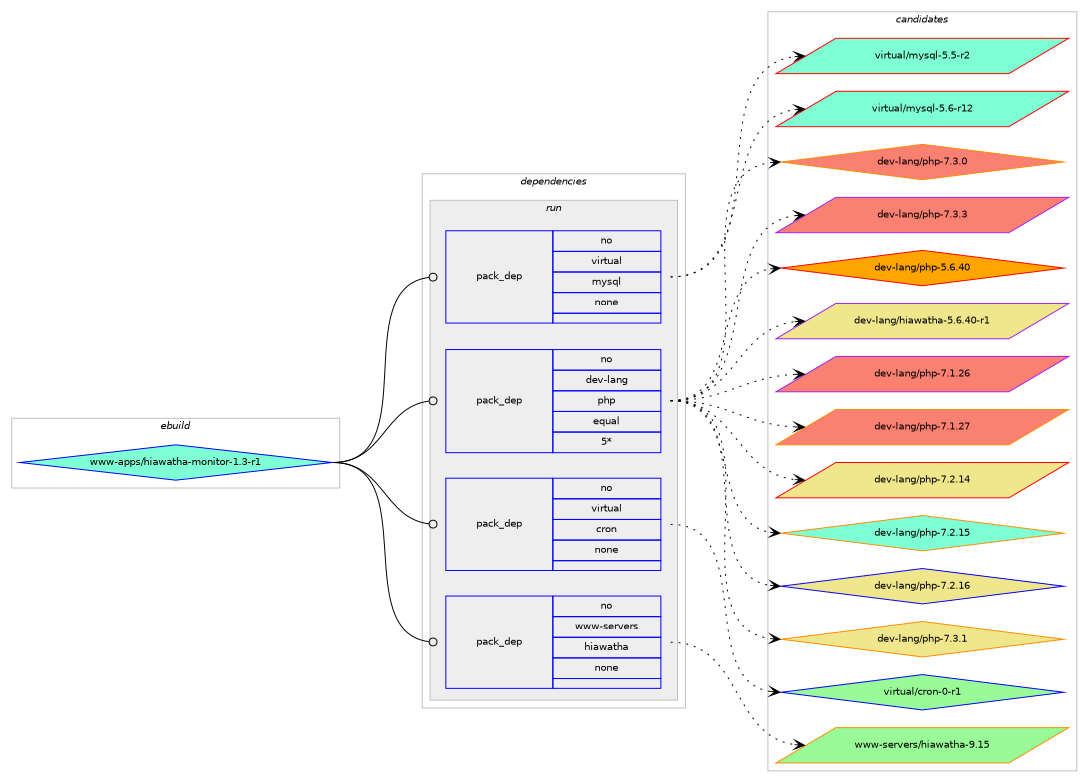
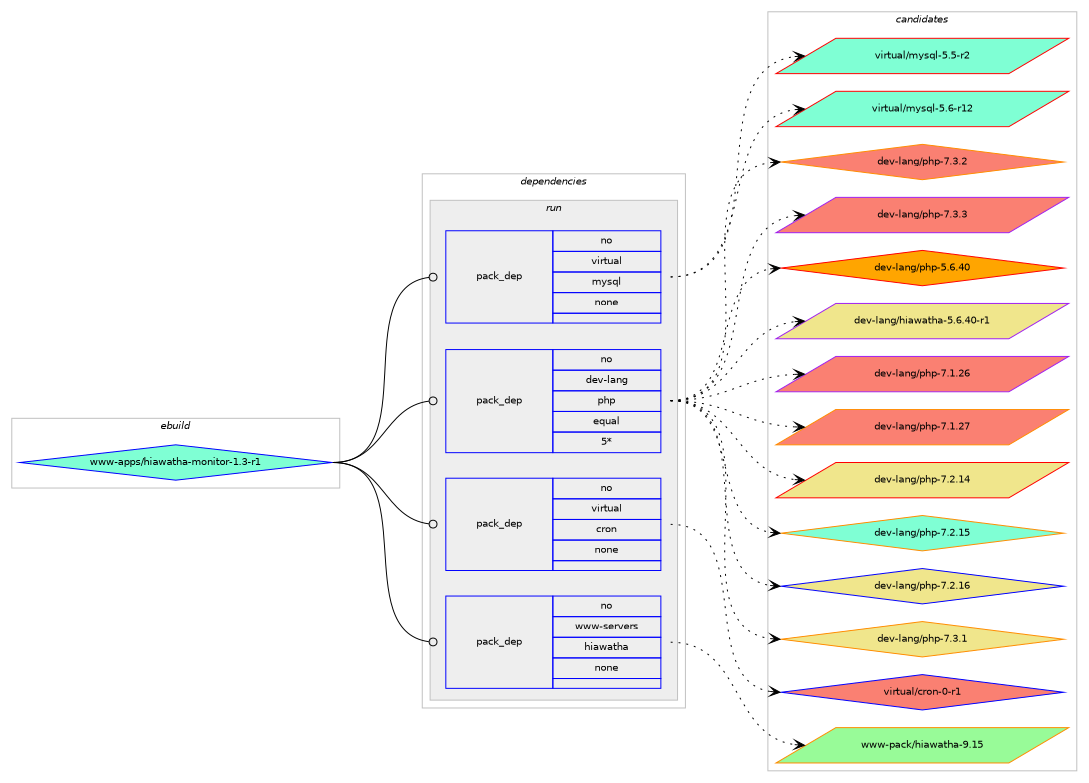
(922, 162) -> (922, 162)
(922, 692) -> (922, 692)
(922, 745) -> (922, 745)
